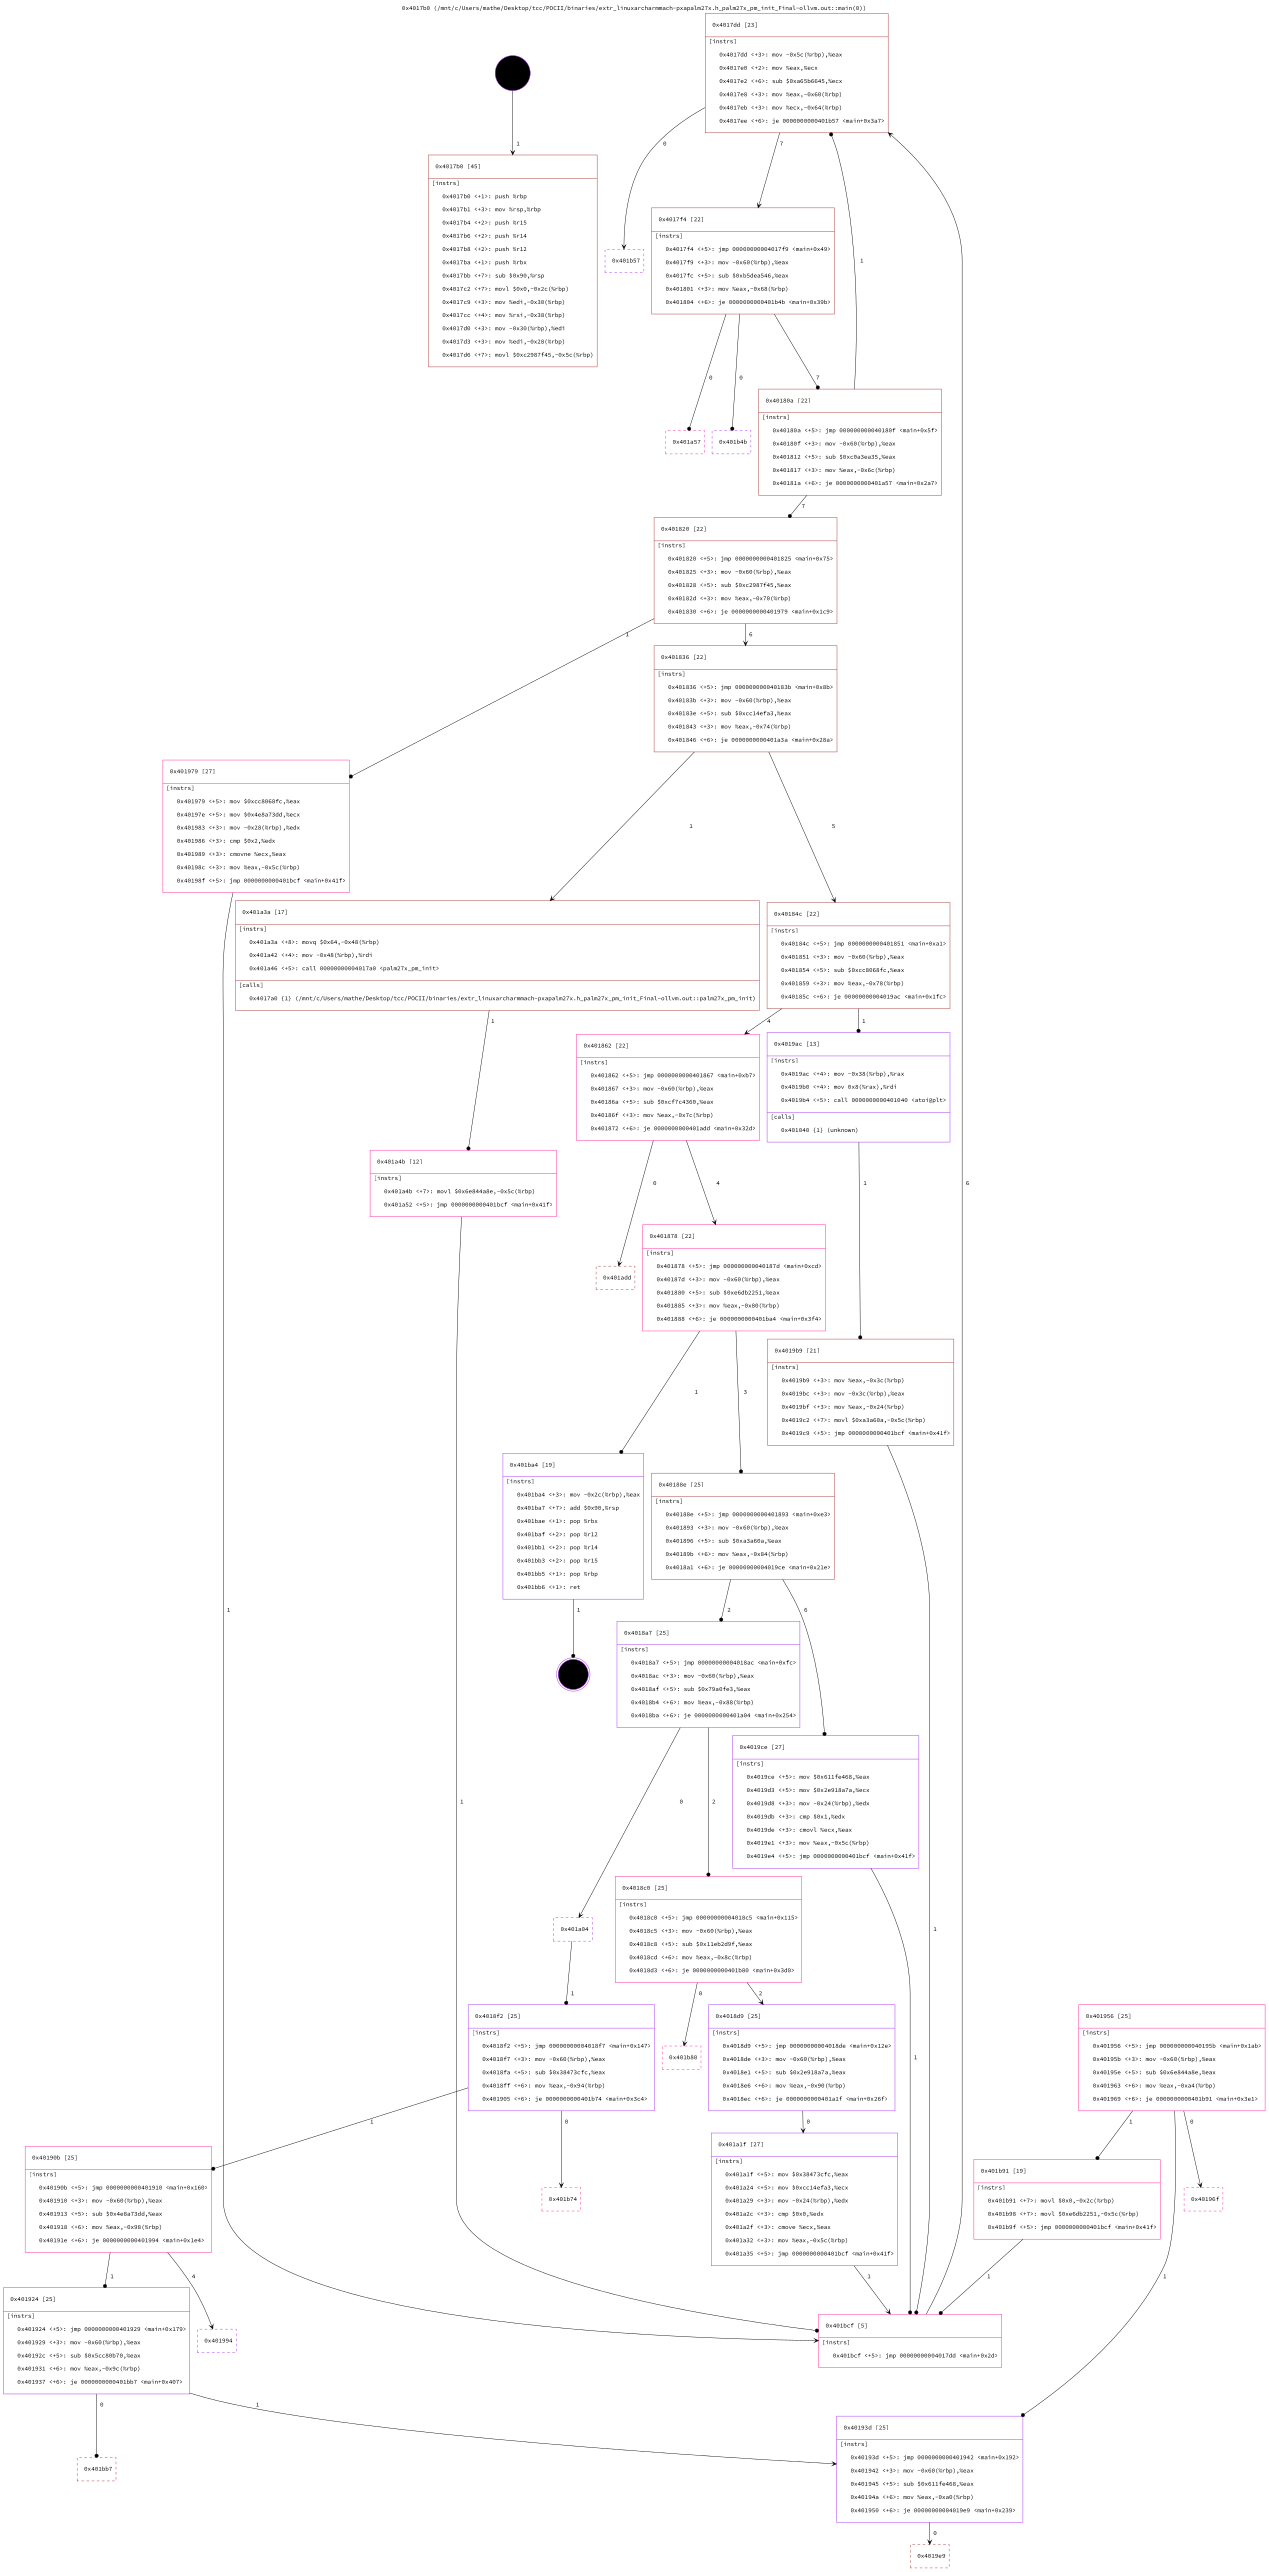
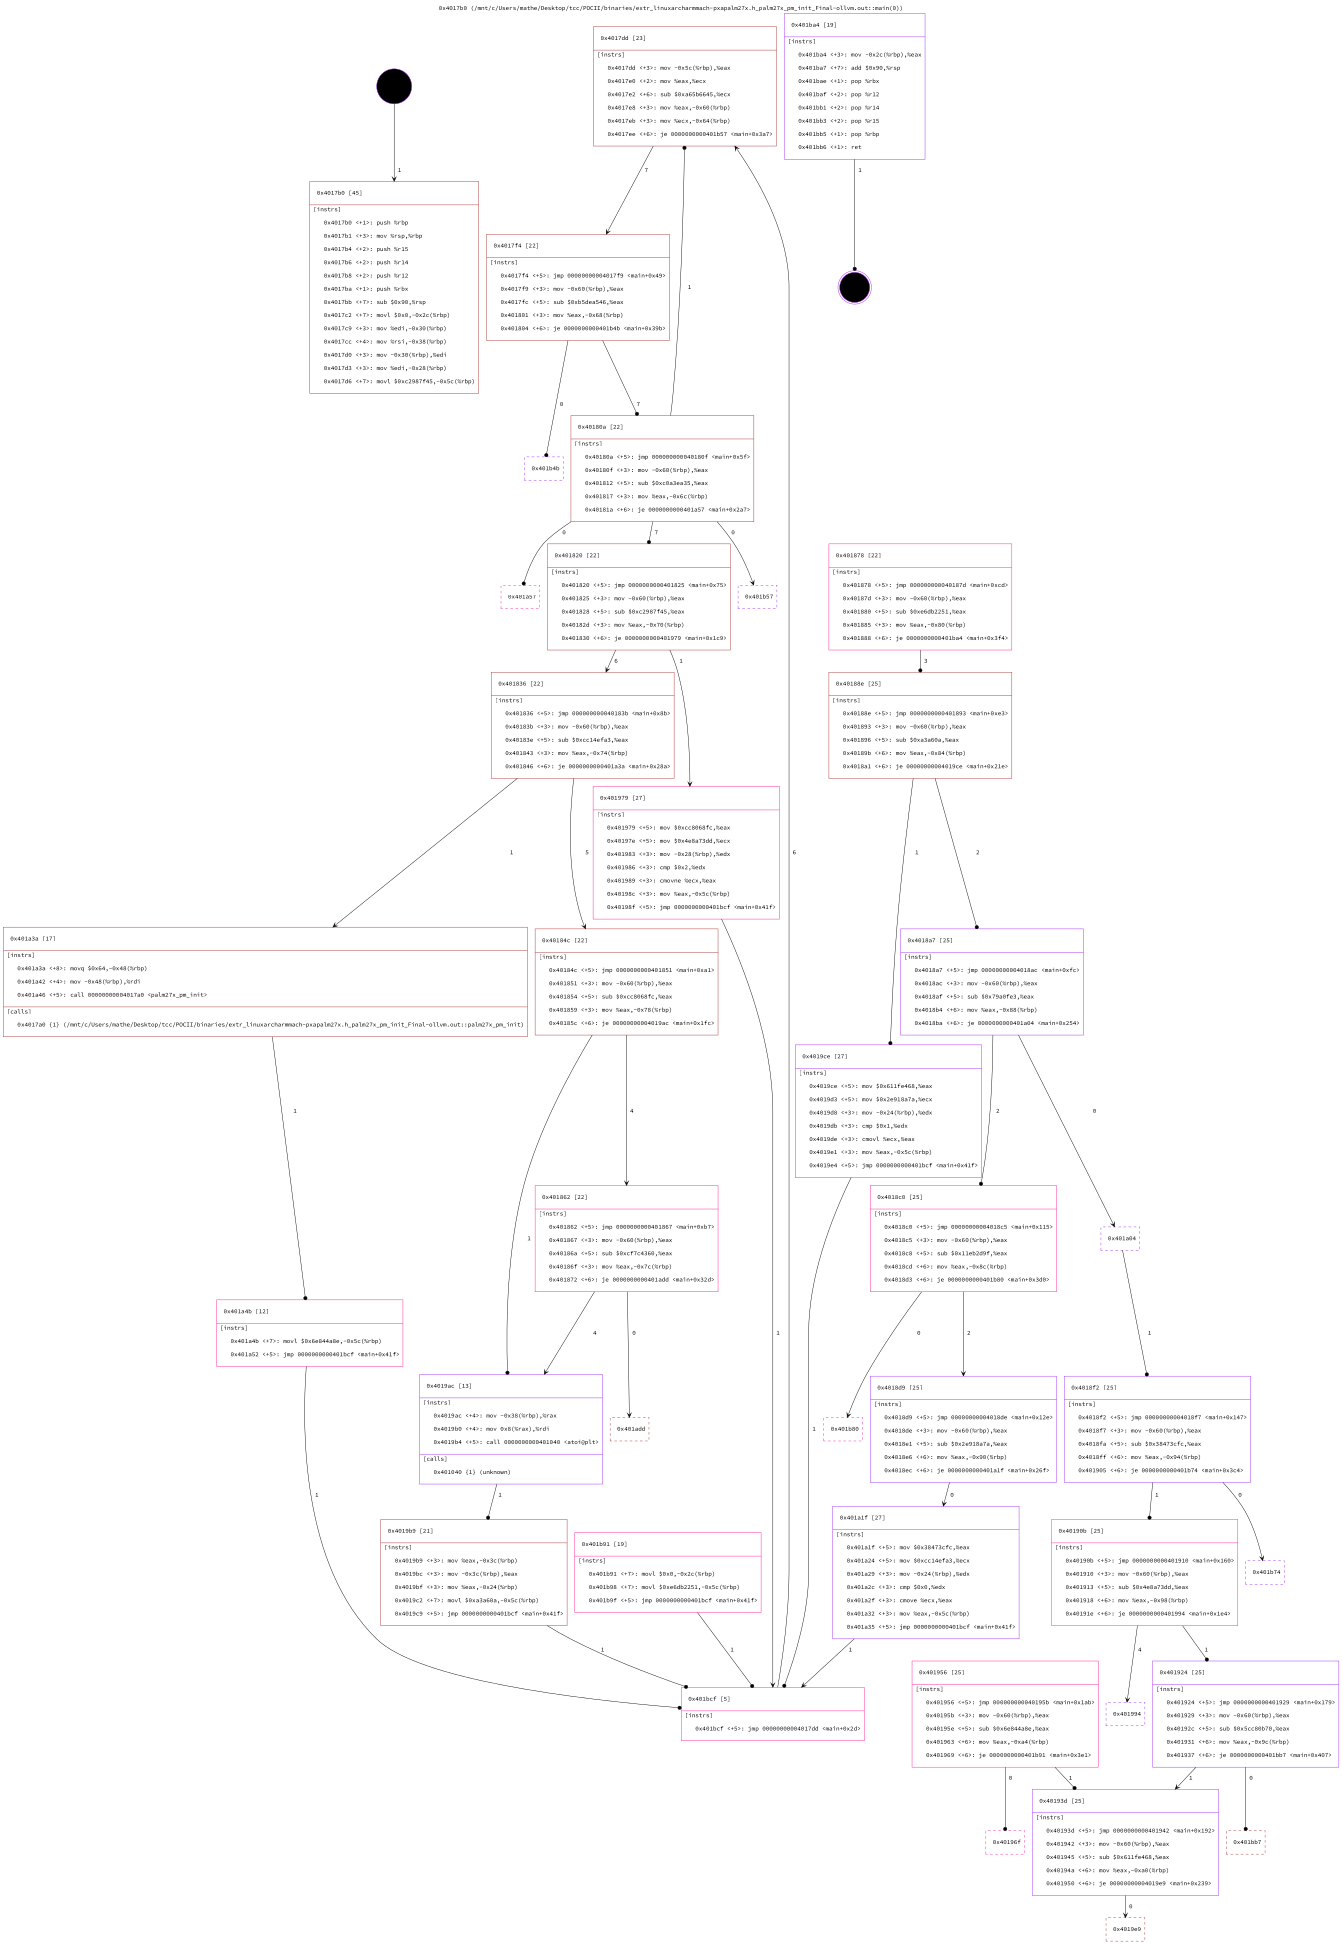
(642, 163) -> (738, 550)
(708, 371) -> (541, 547)
(503, 697) -> (686, 715)
(700, 1181) -> (570, 1331)
(661, 1391) -> none
(804, 1610) -> (915, 853)
(1116, 2134) -> none
(1192, 2147) -> (1005, 1797)
(561, 2199) -> (1265, 1573)
